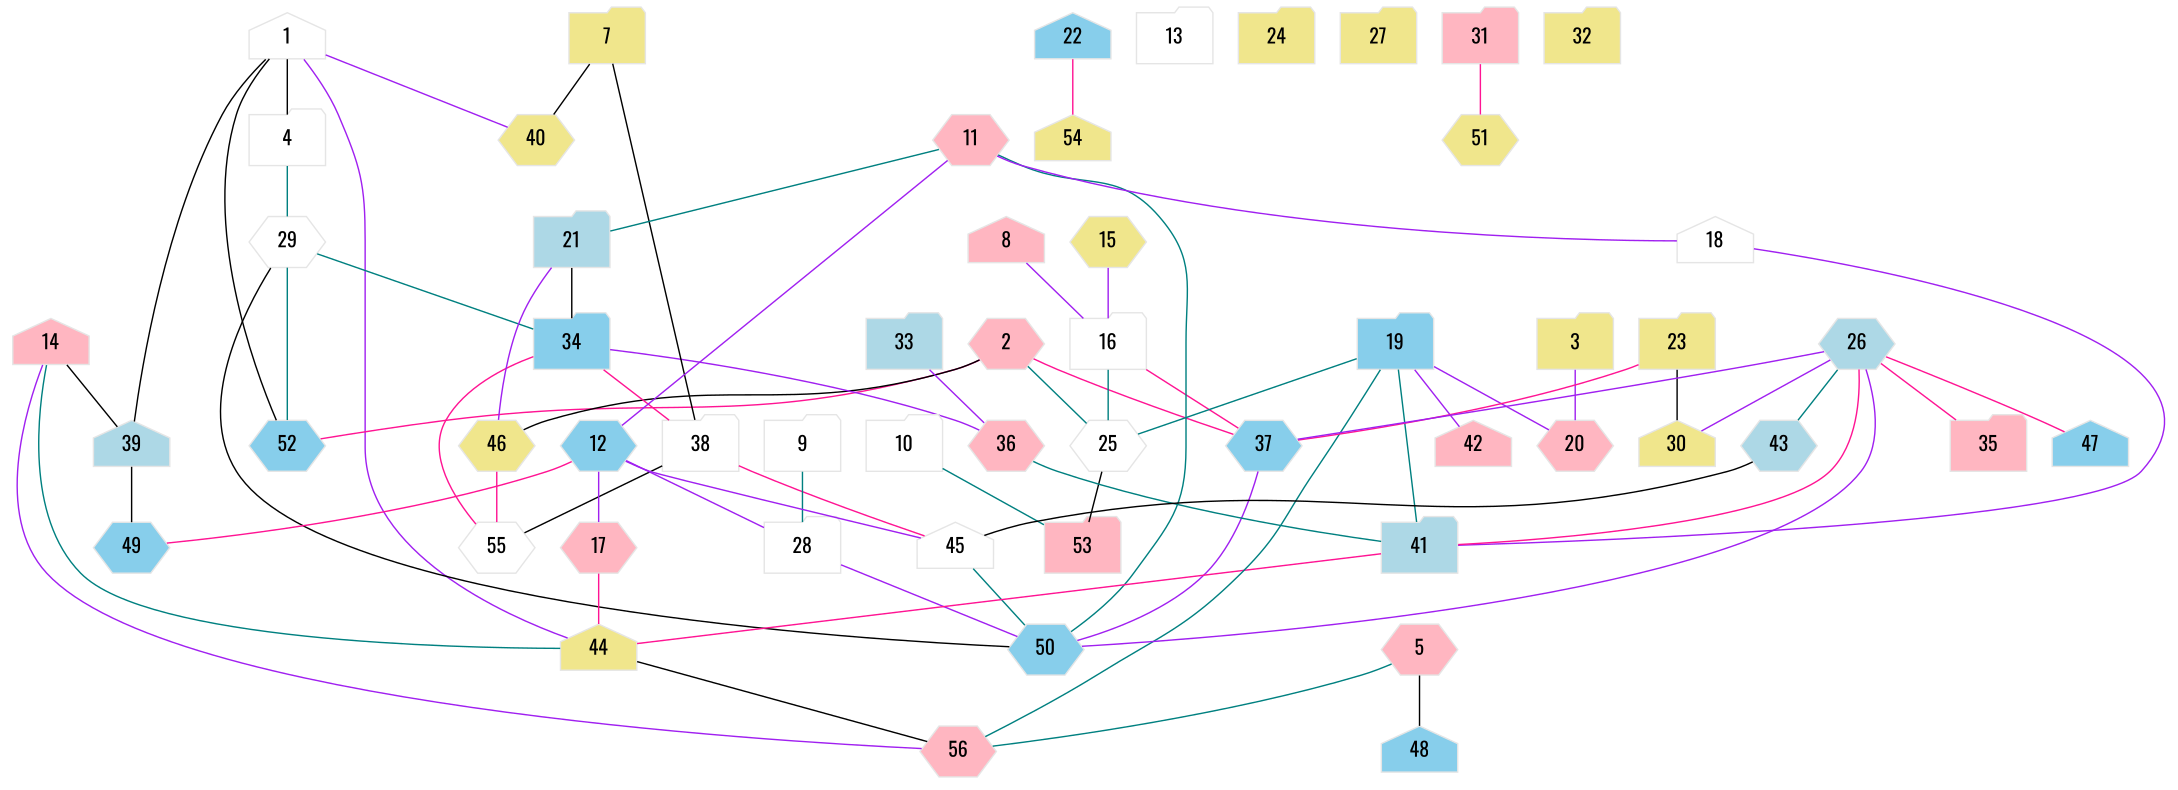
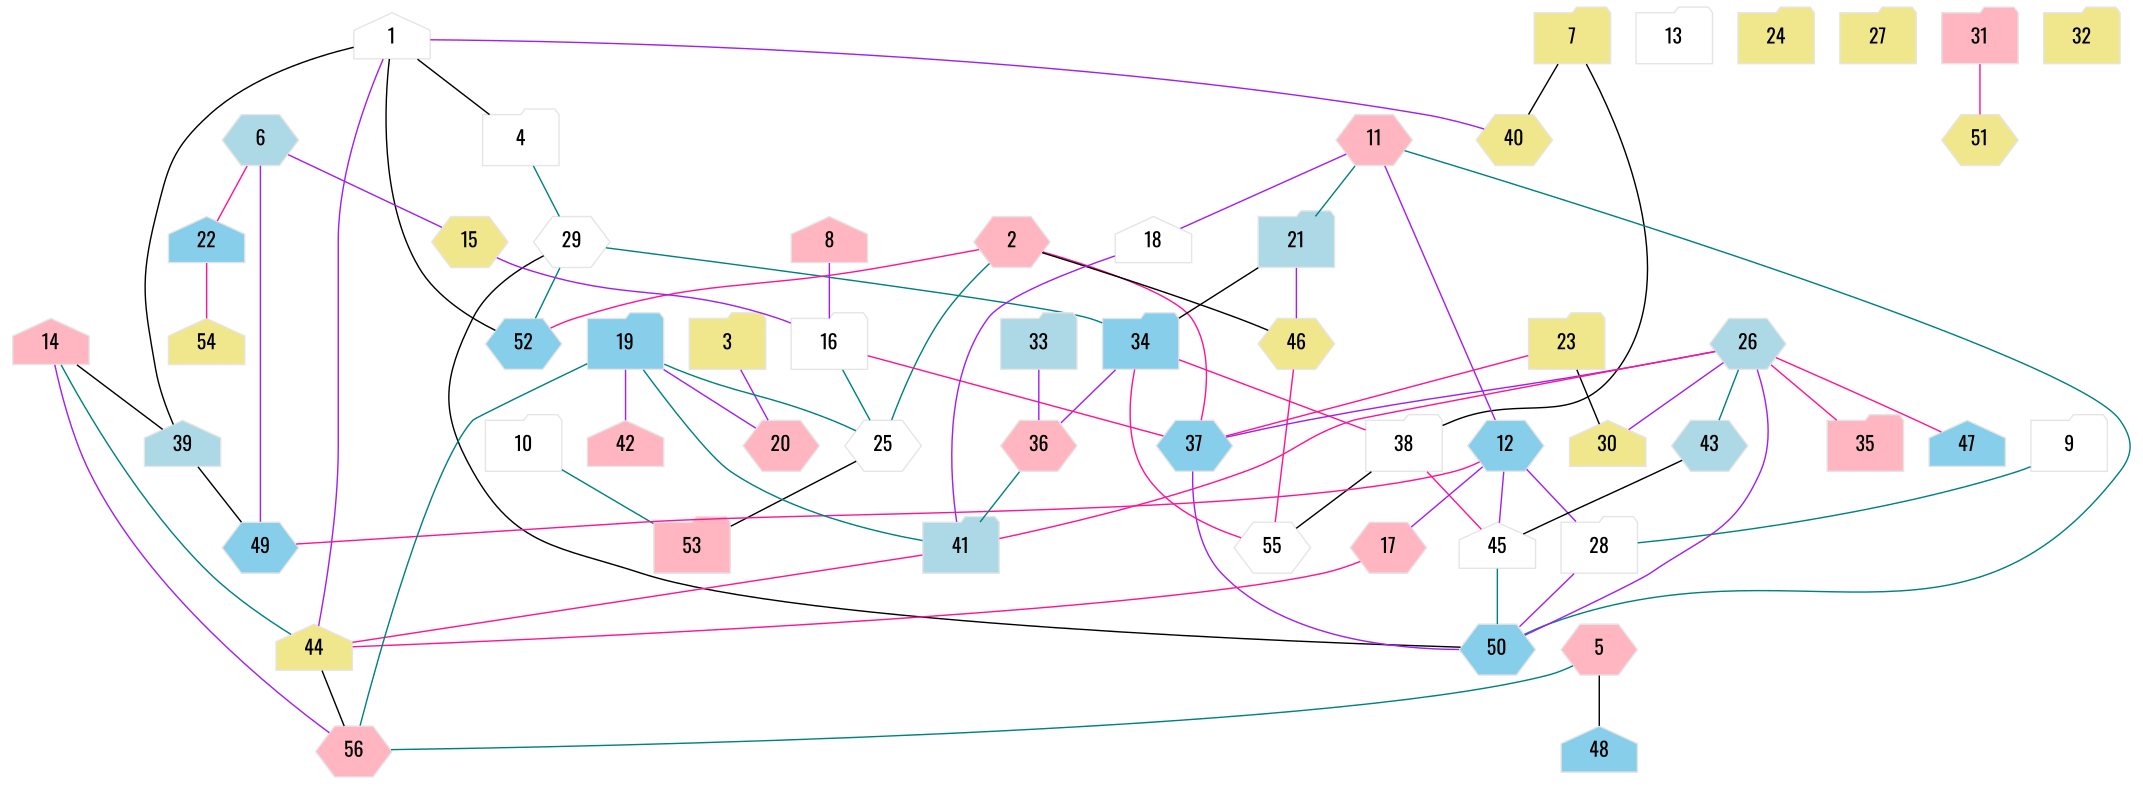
none -> (260, 140)
